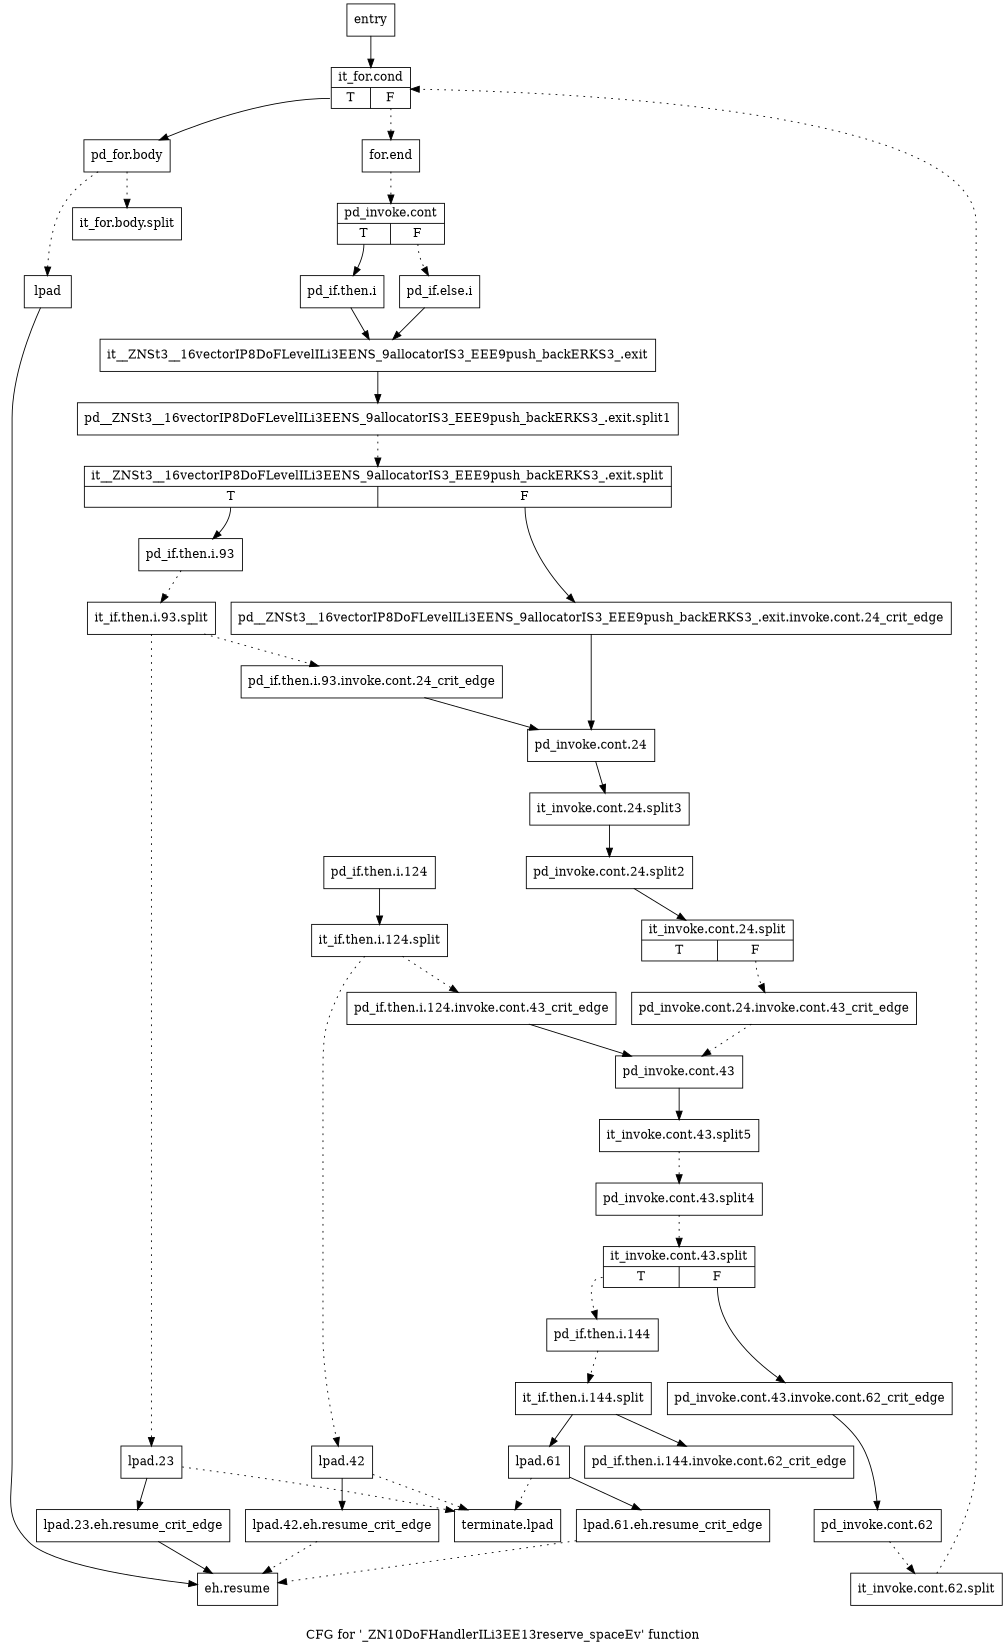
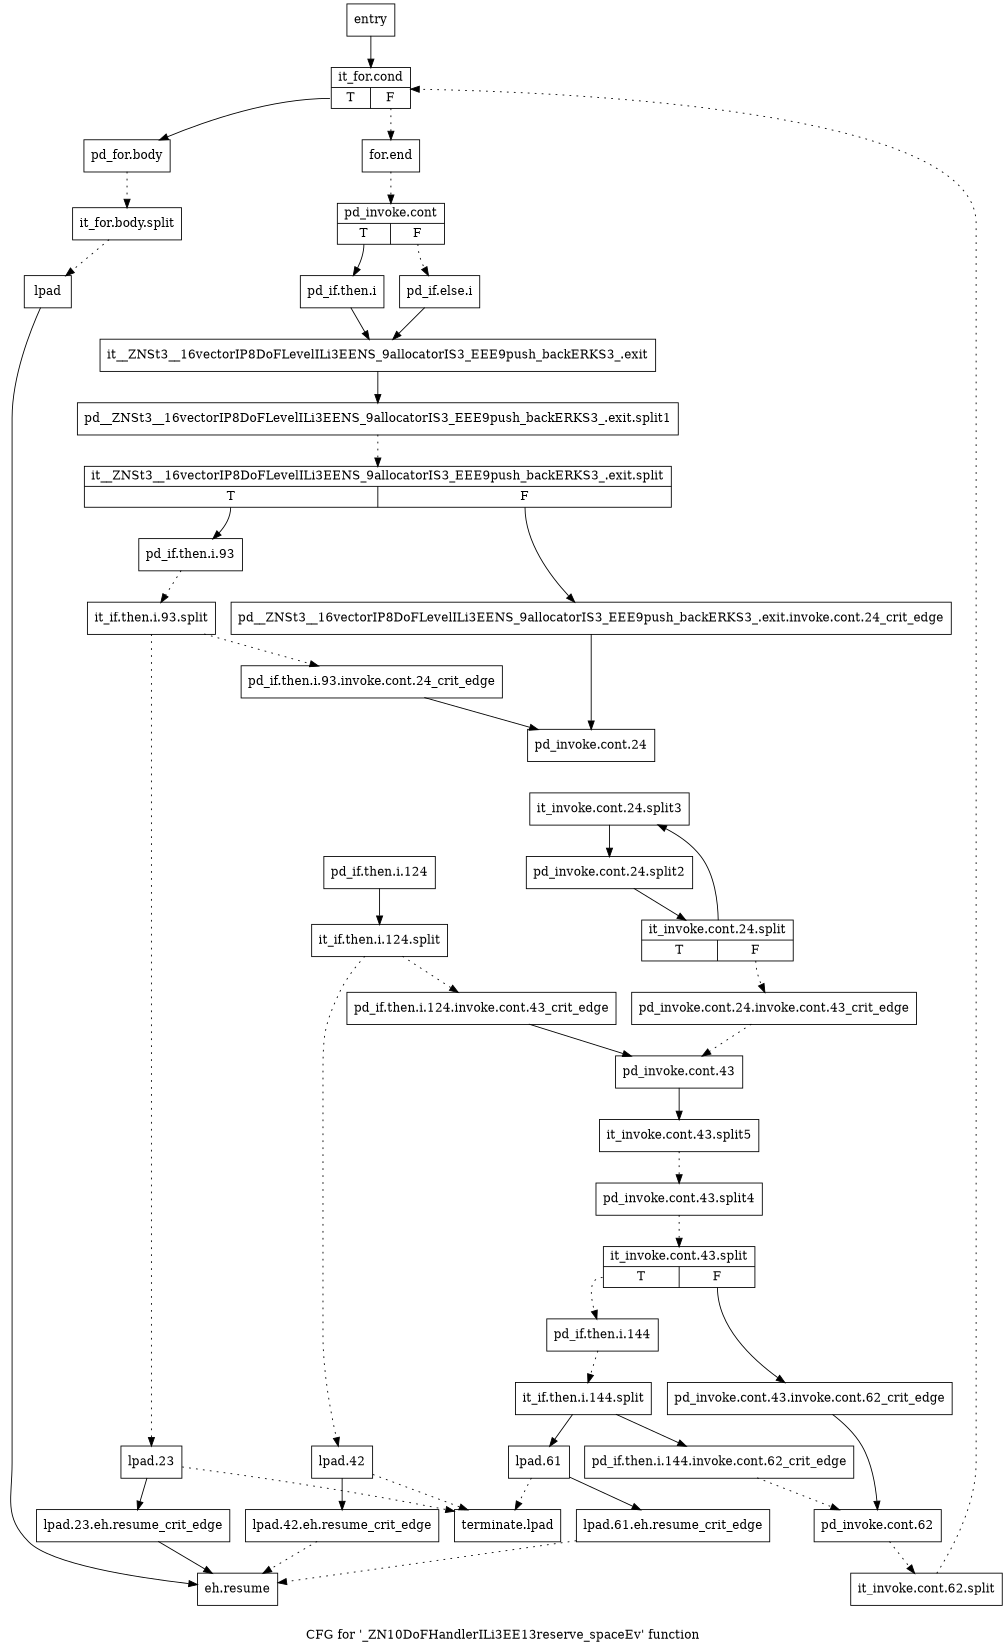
(60, 212) -> (91, 255)
(599, 773) -> (707, 866)
none -> (794, 1492)
